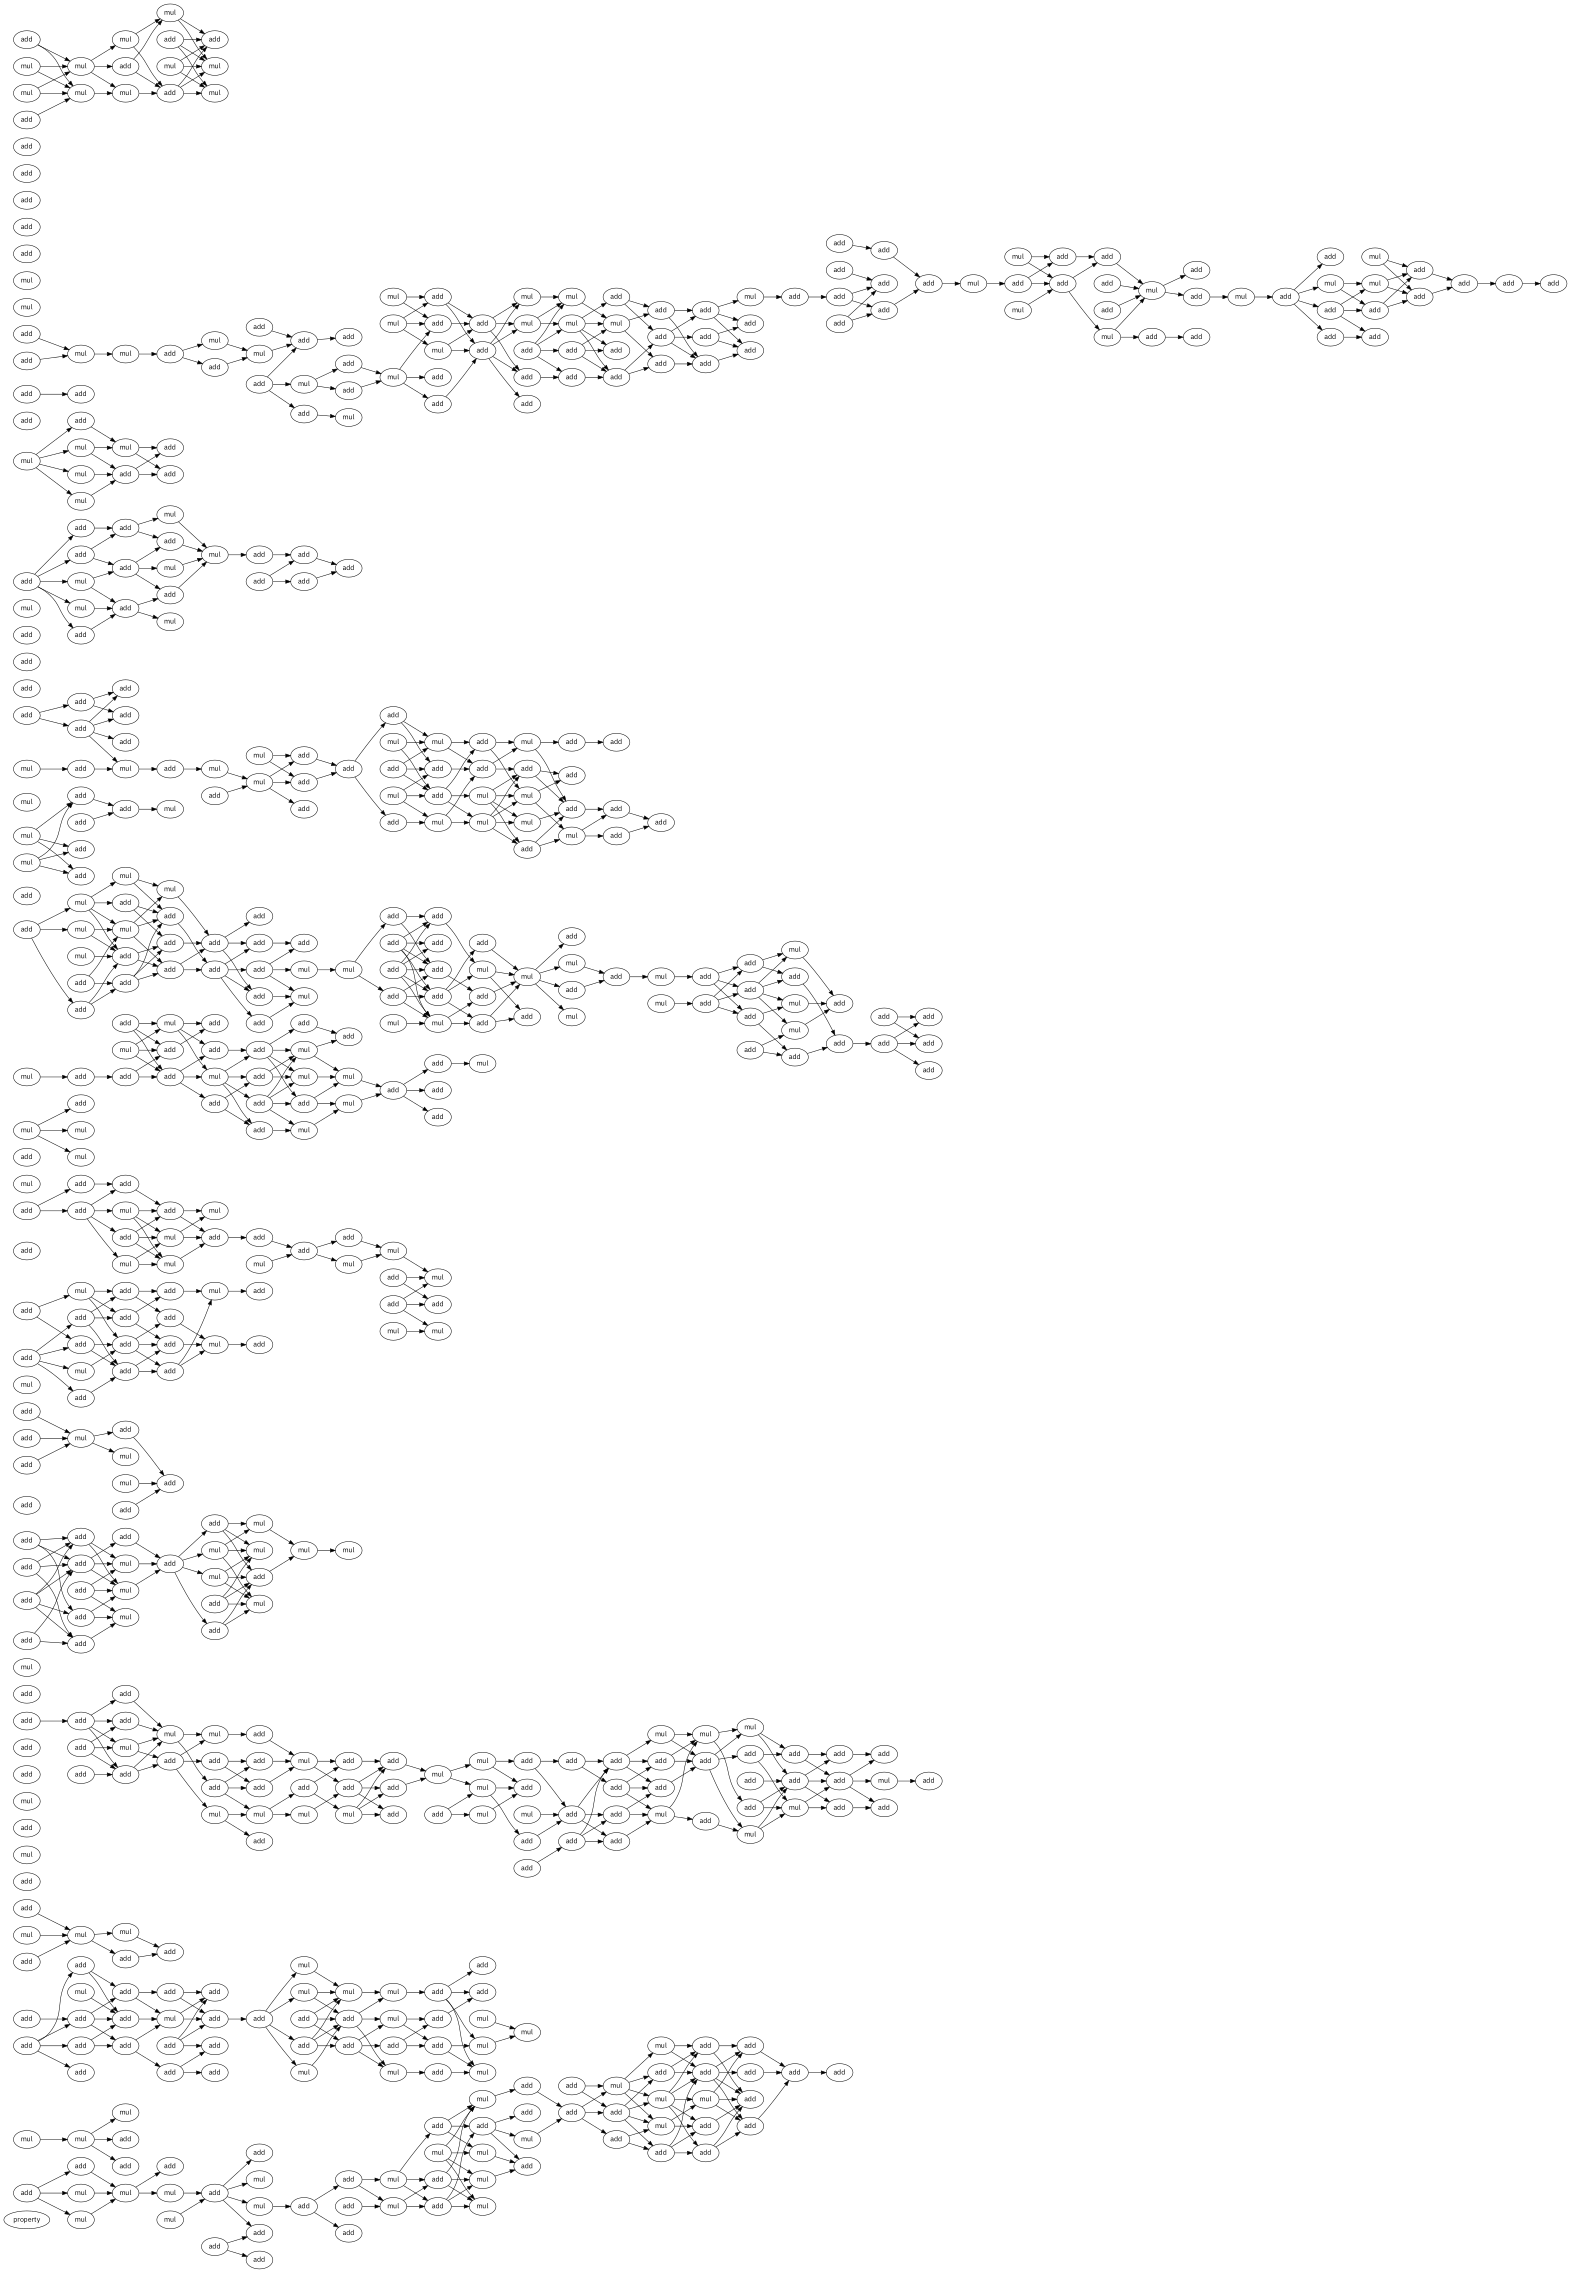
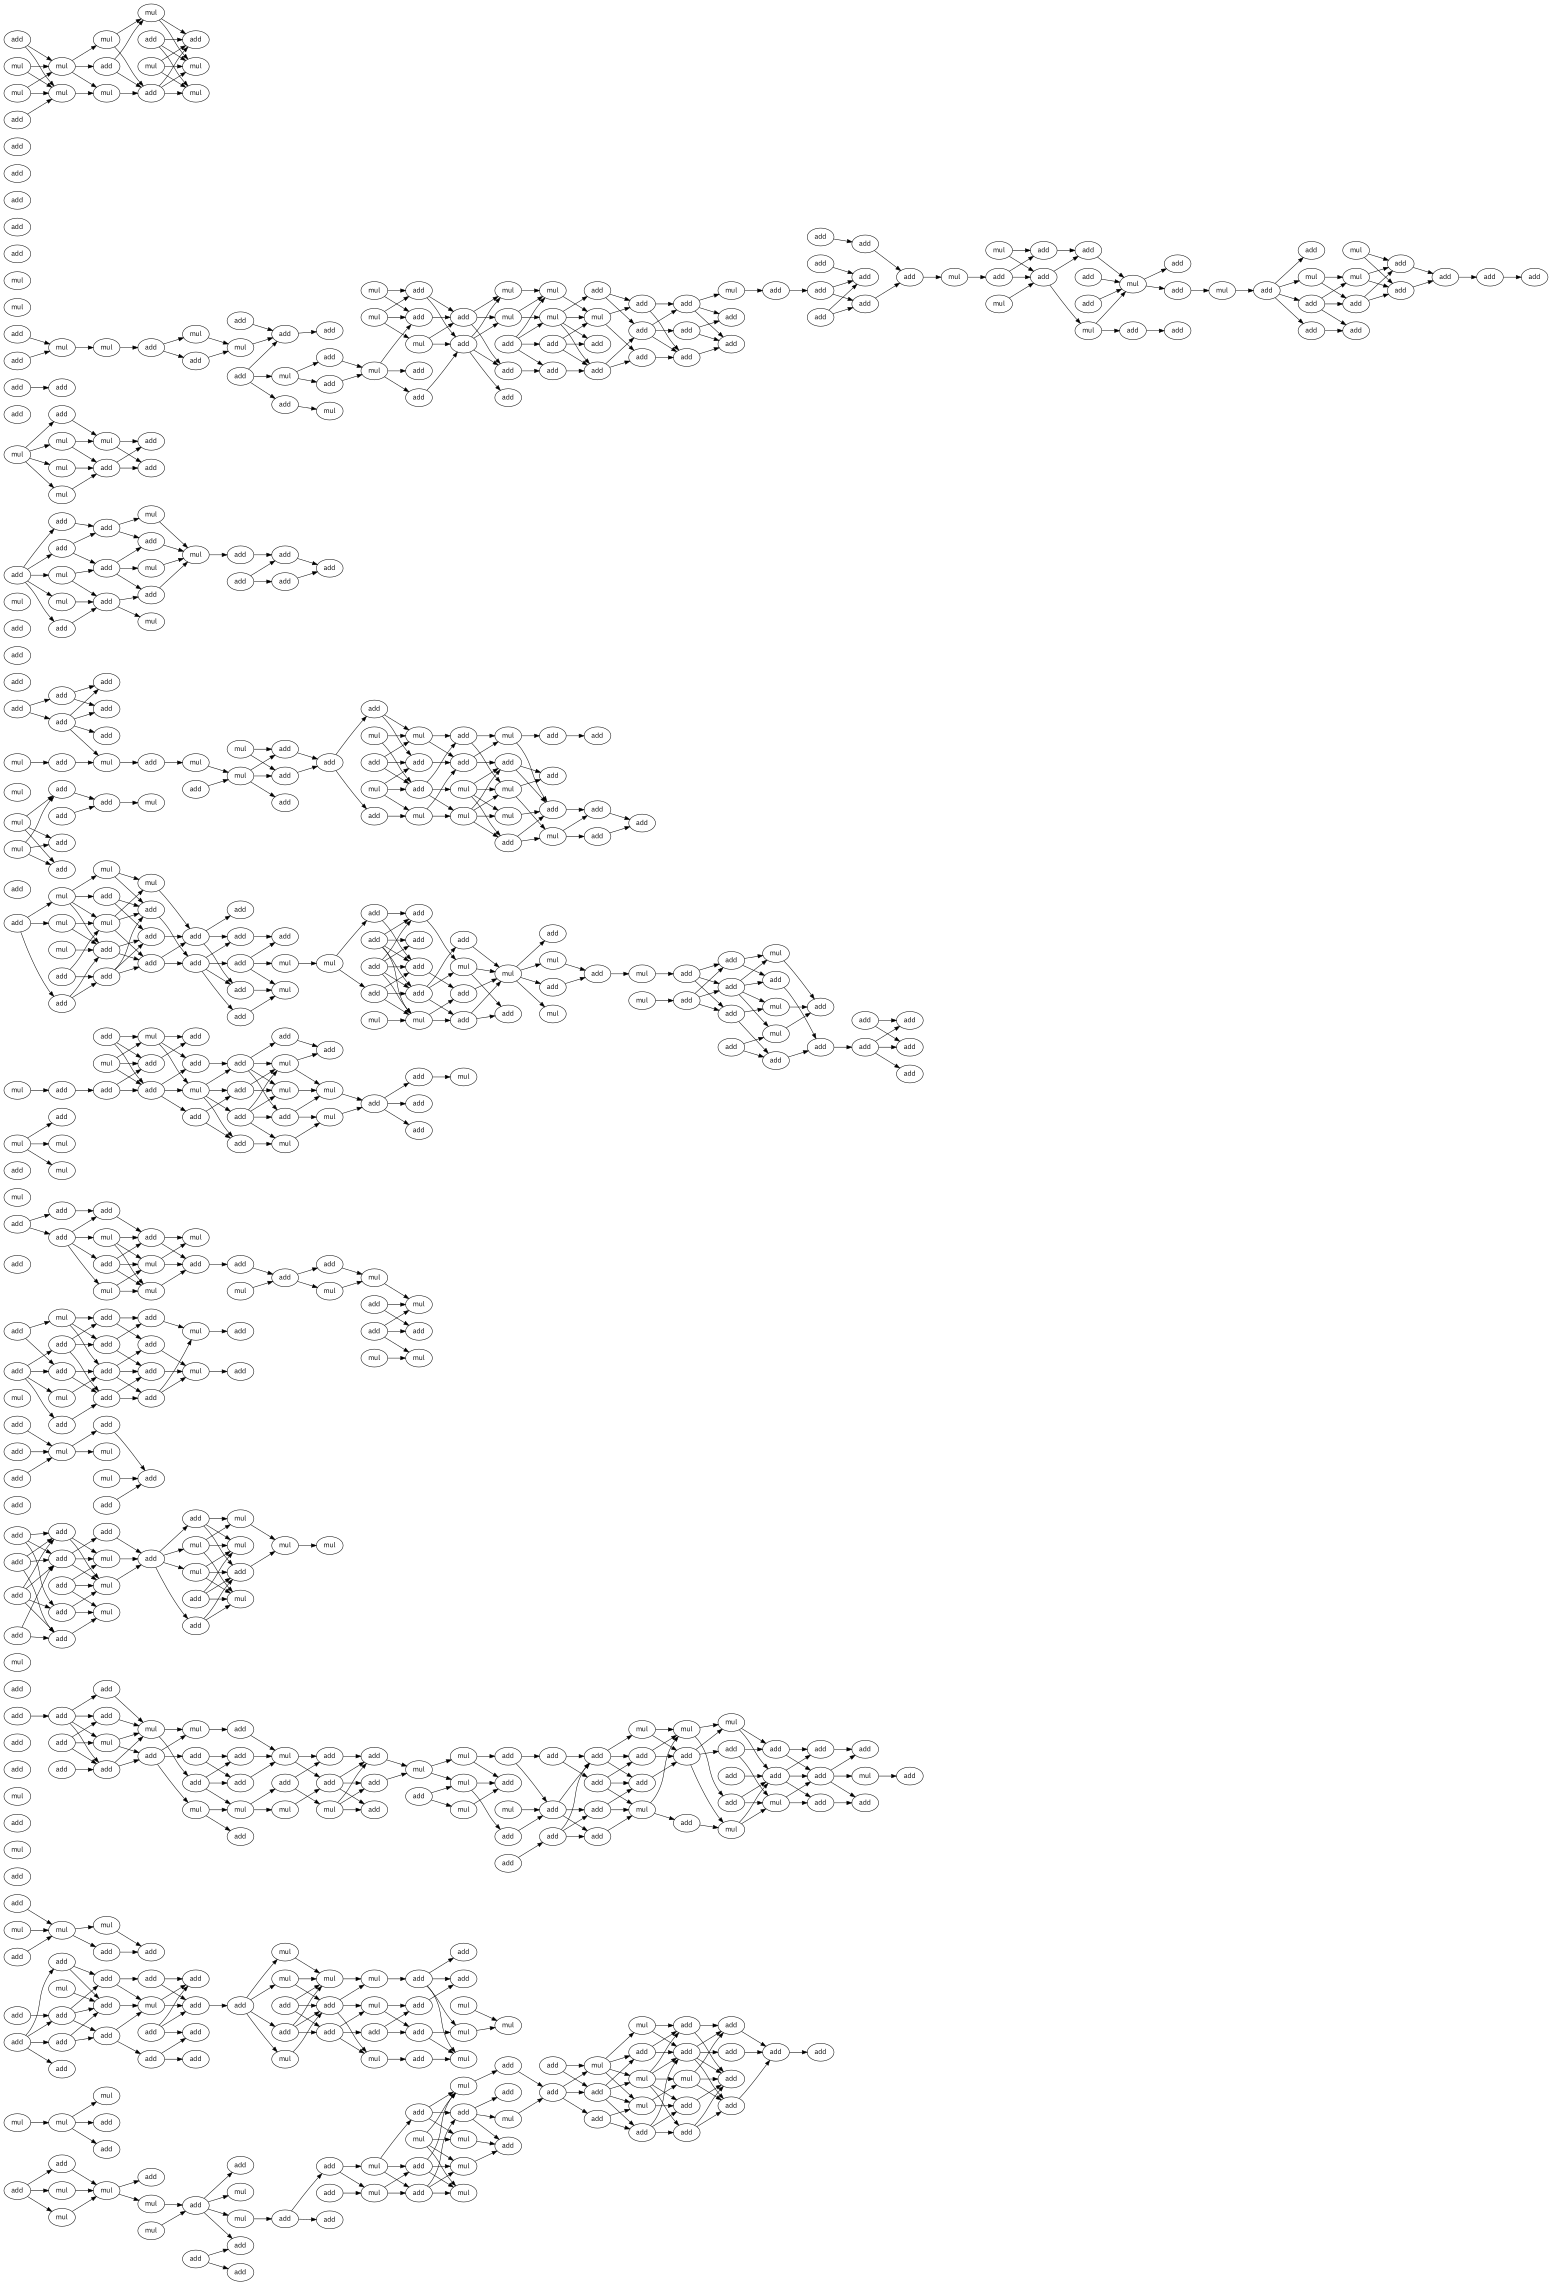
(27, 2220) -> none
